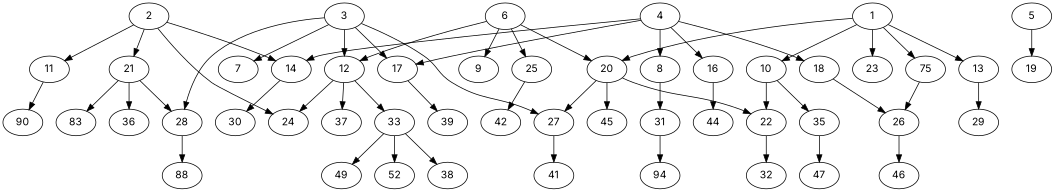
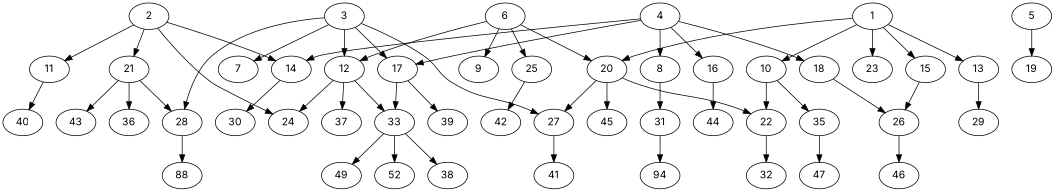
(926, 69) -> (926, 69)
none -> (396, 92)
(23, 122) -> (23, 122)
(76, 122) -> (76, 122)
